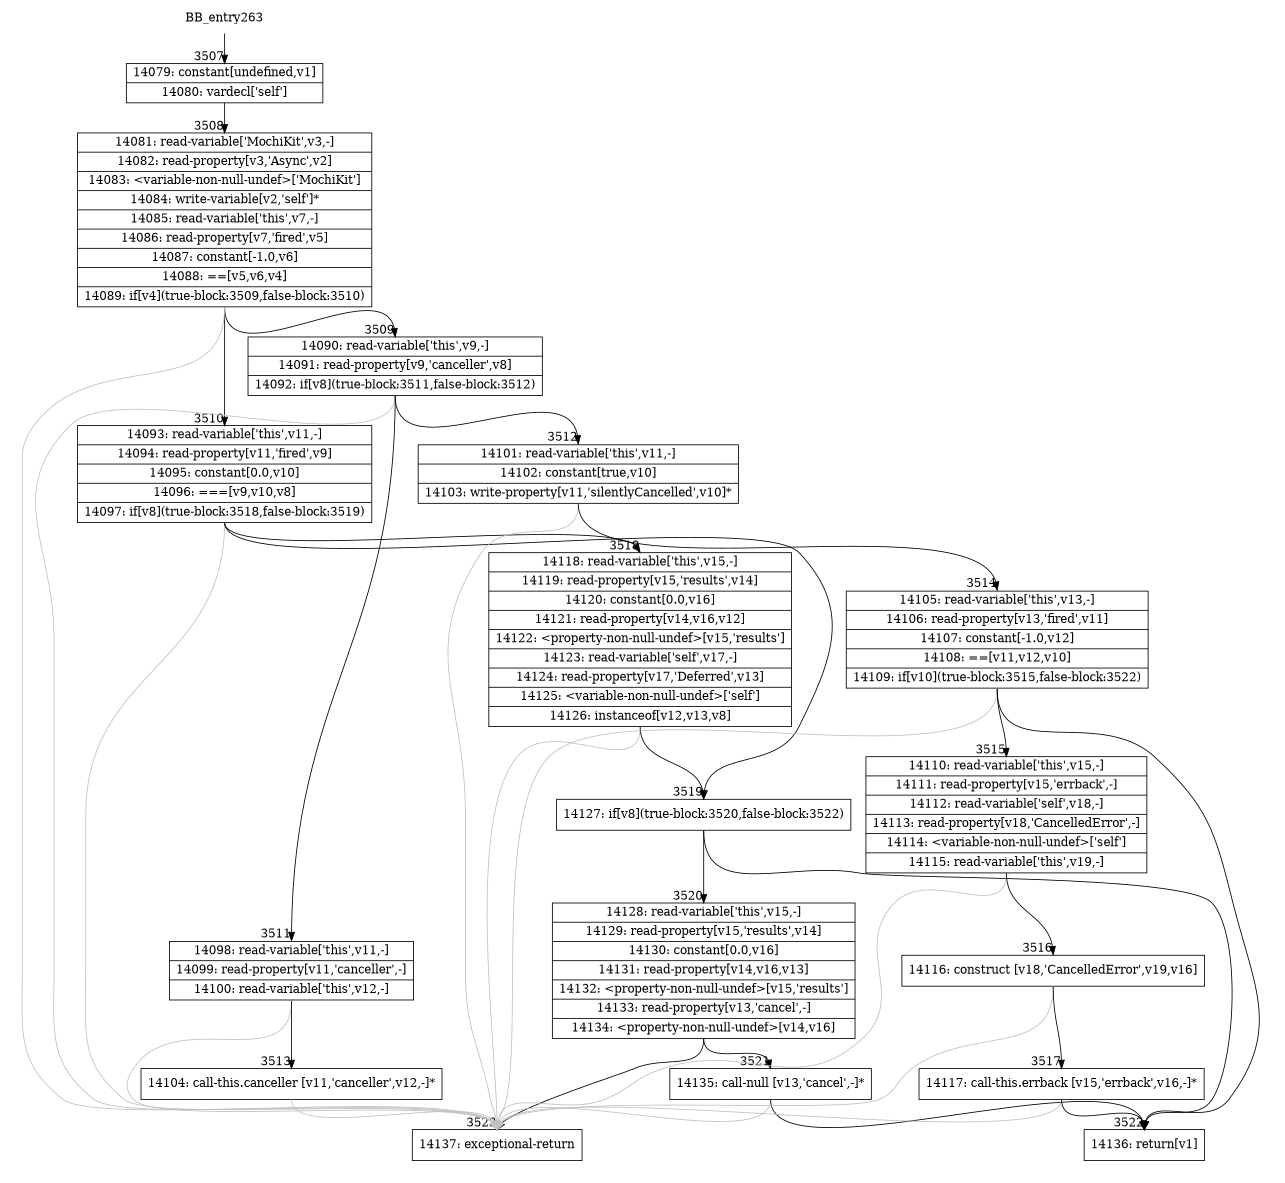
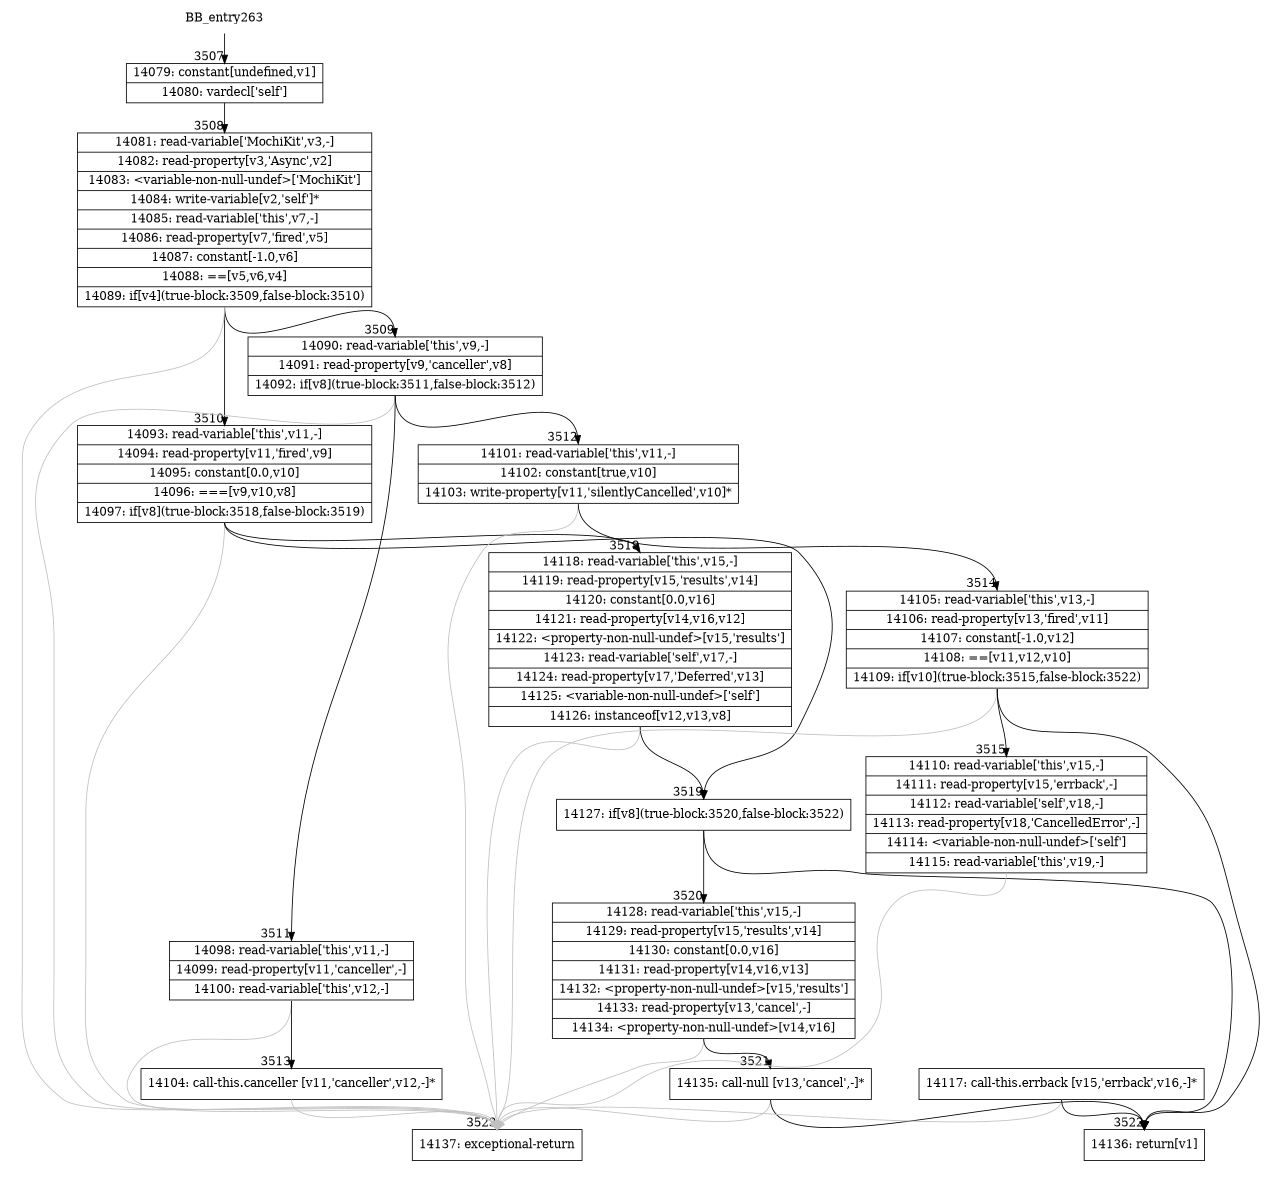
(1053, 971) -> none
(606, 1079) -> (606, 1079)
